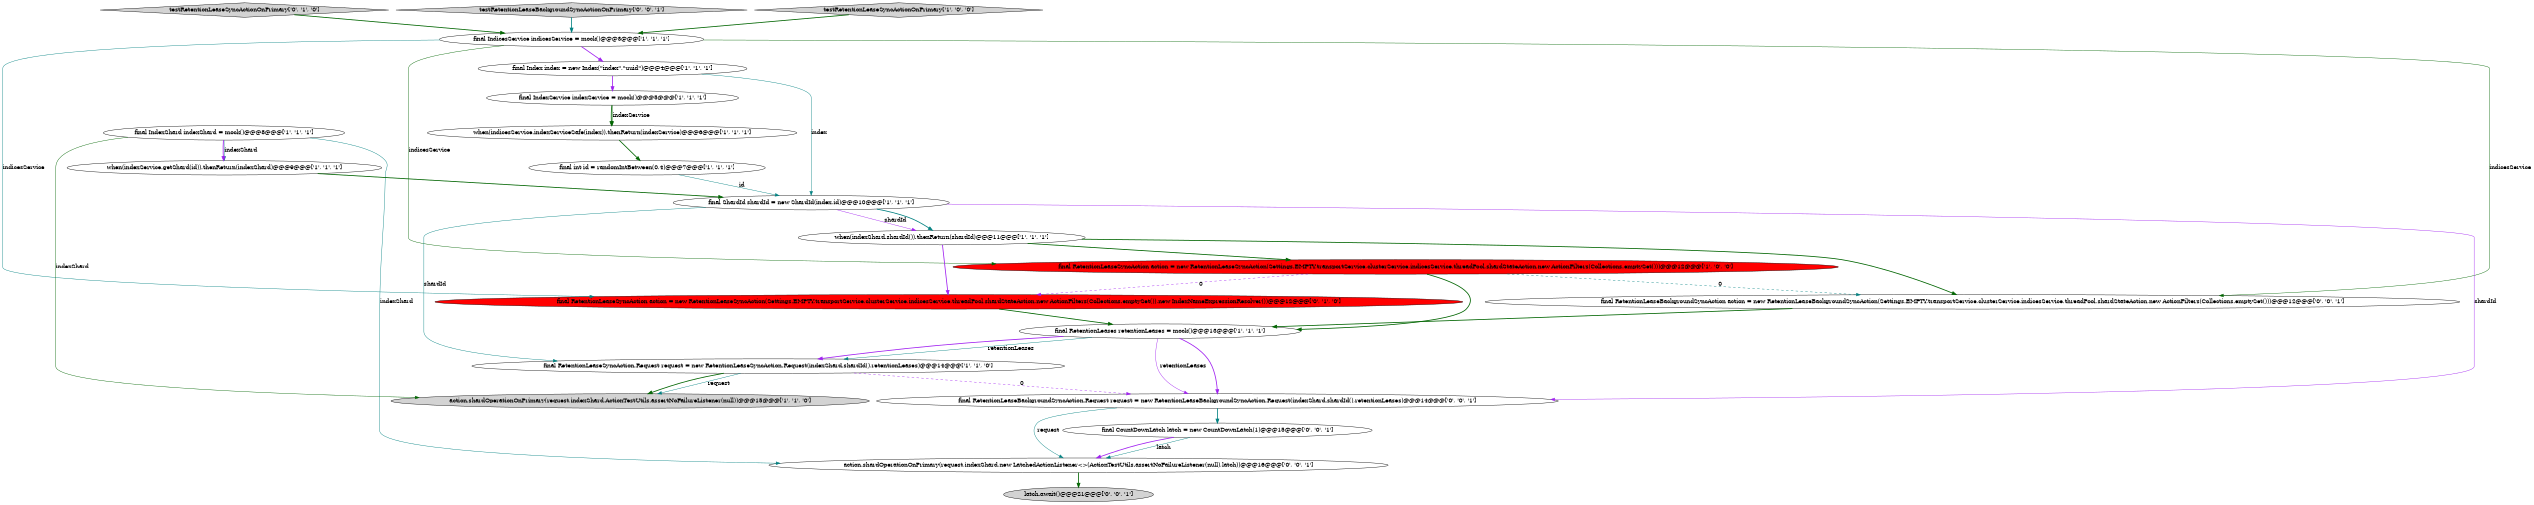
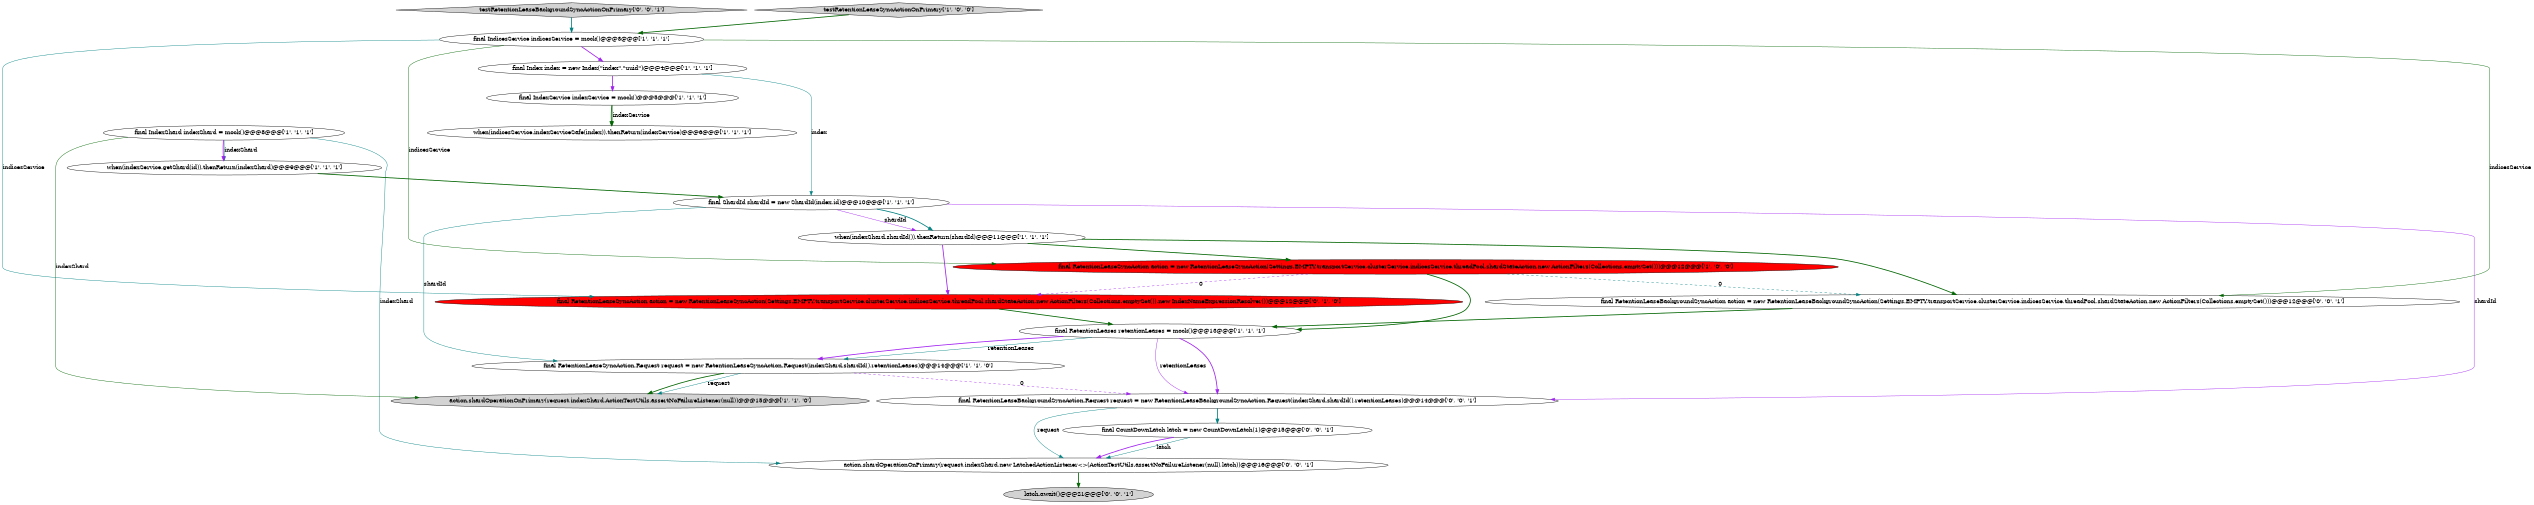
(244, 10) -> none
(647, 168) -> none
